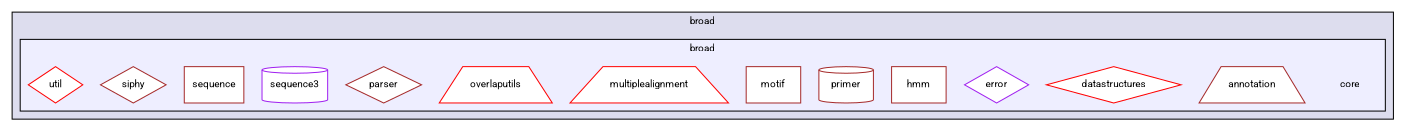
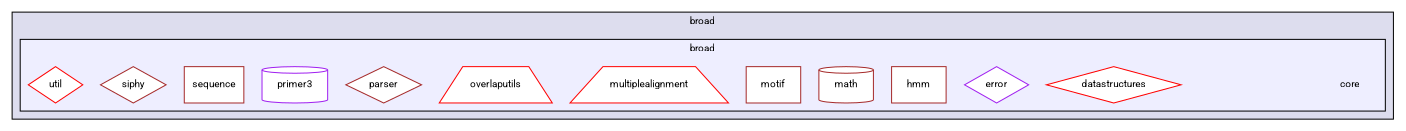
(295, 85) -> (295, 85)
(846, 85) -> (846, 85)
(1252, 85) -> none
